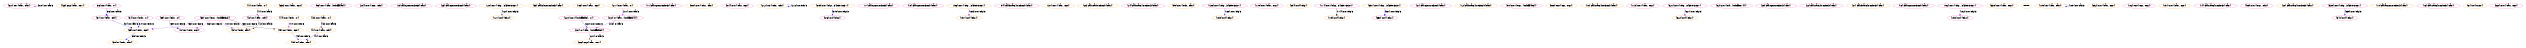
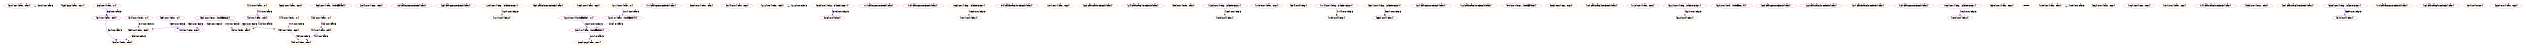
(1225, 11) -> (1225, 11)
(1385, 11) -> (1385, 11)
(121, 24) -> (107, 32)
